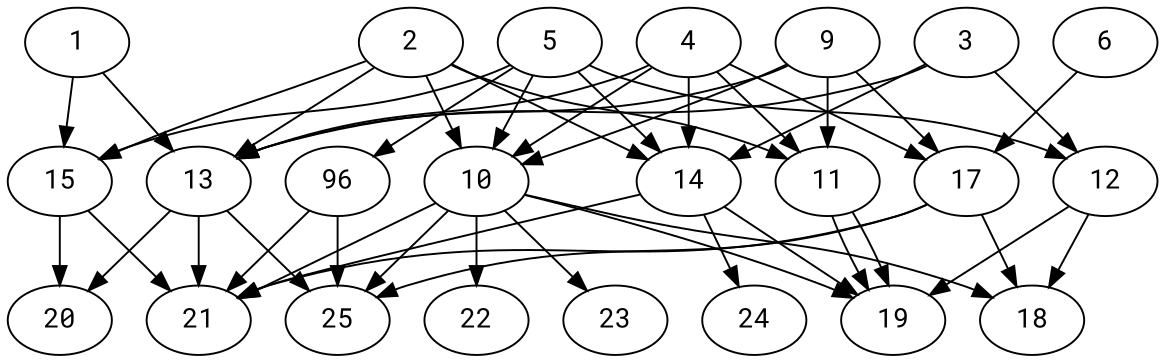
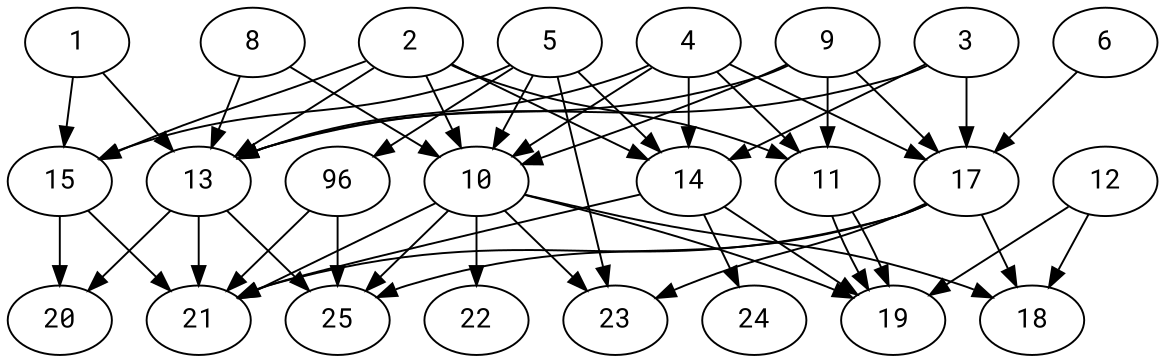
none -> (253, 42)
(1027, 103) -> (967, 102)
(864, 114) -> (580, 172)
none -> (775, 255)
